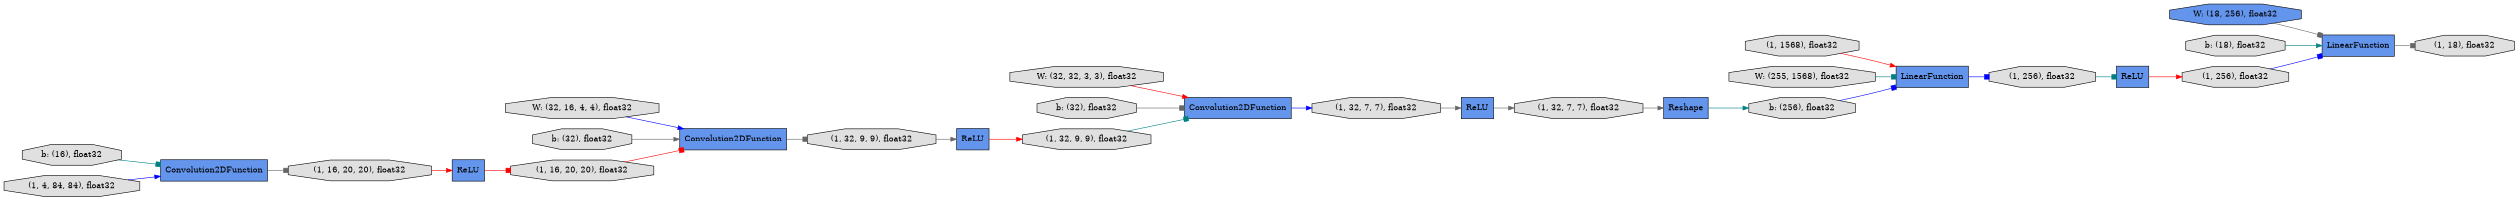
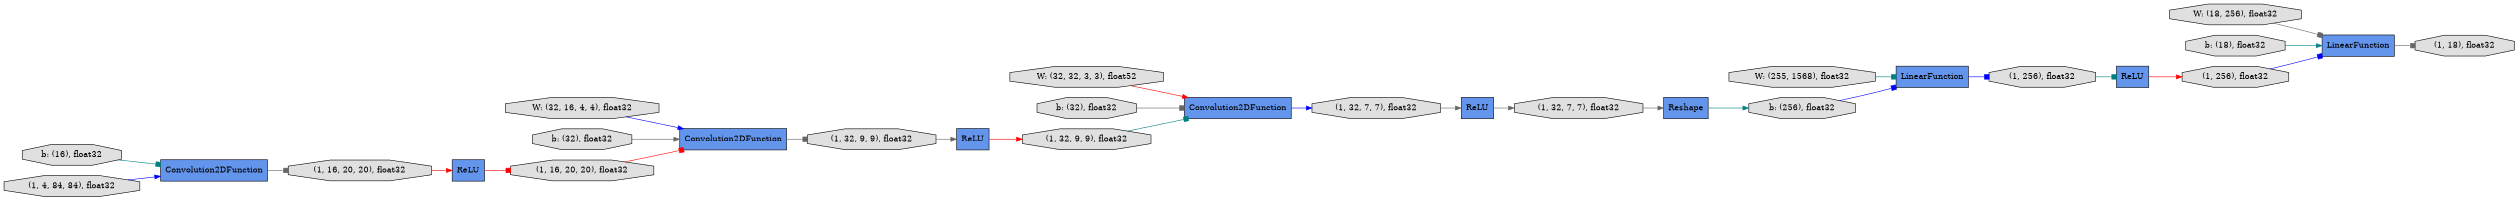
(2235, 14) -> (2235, 14)
(1802, 46) -> none
(1087, 77) -> (1087, 77)
